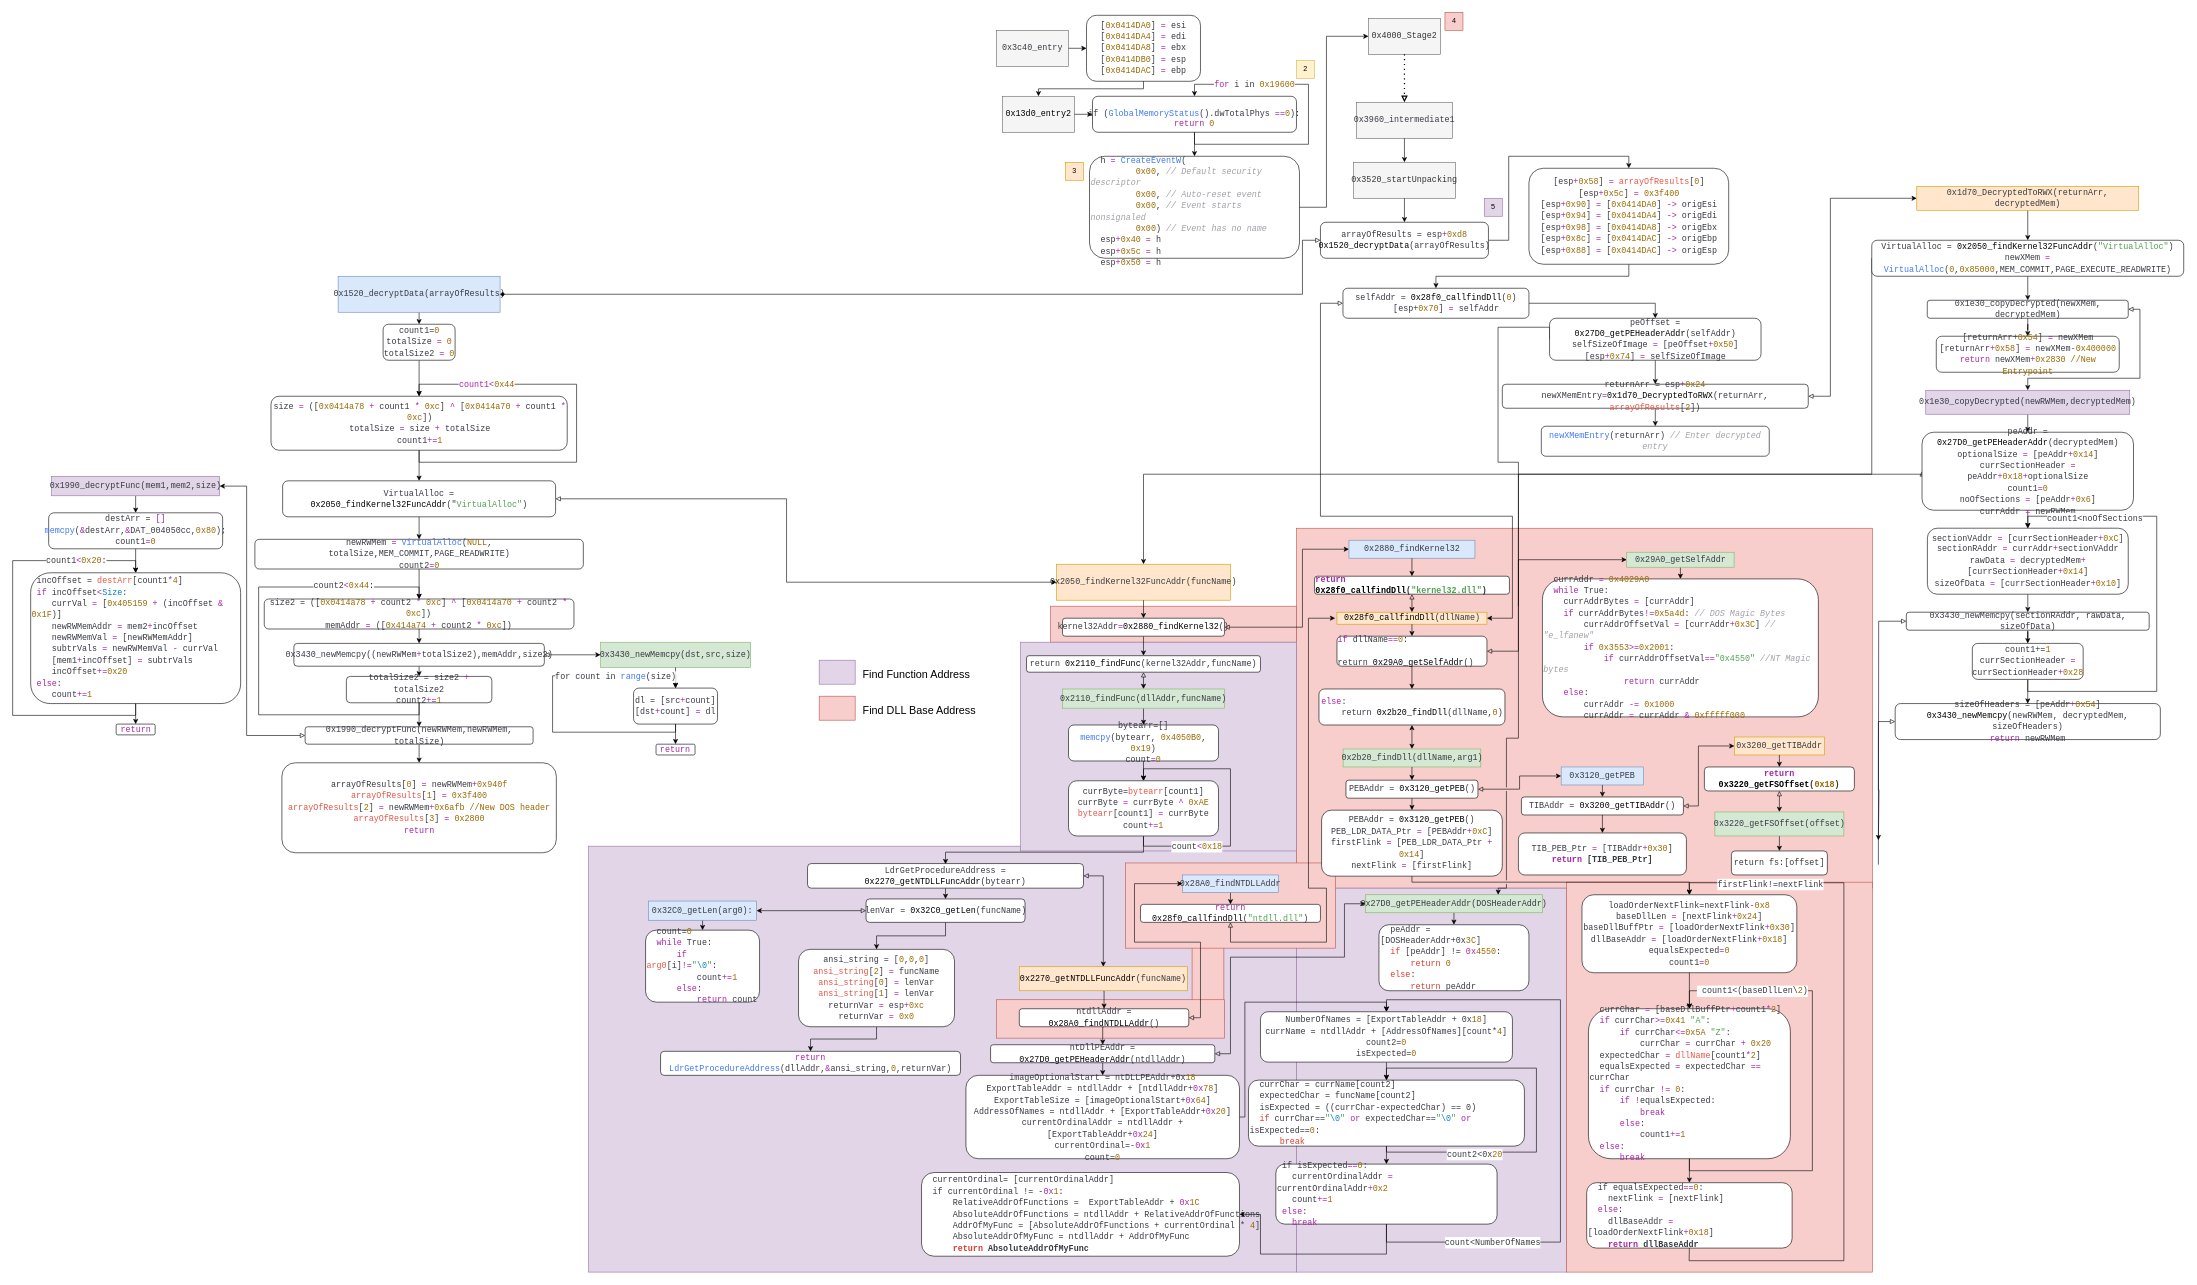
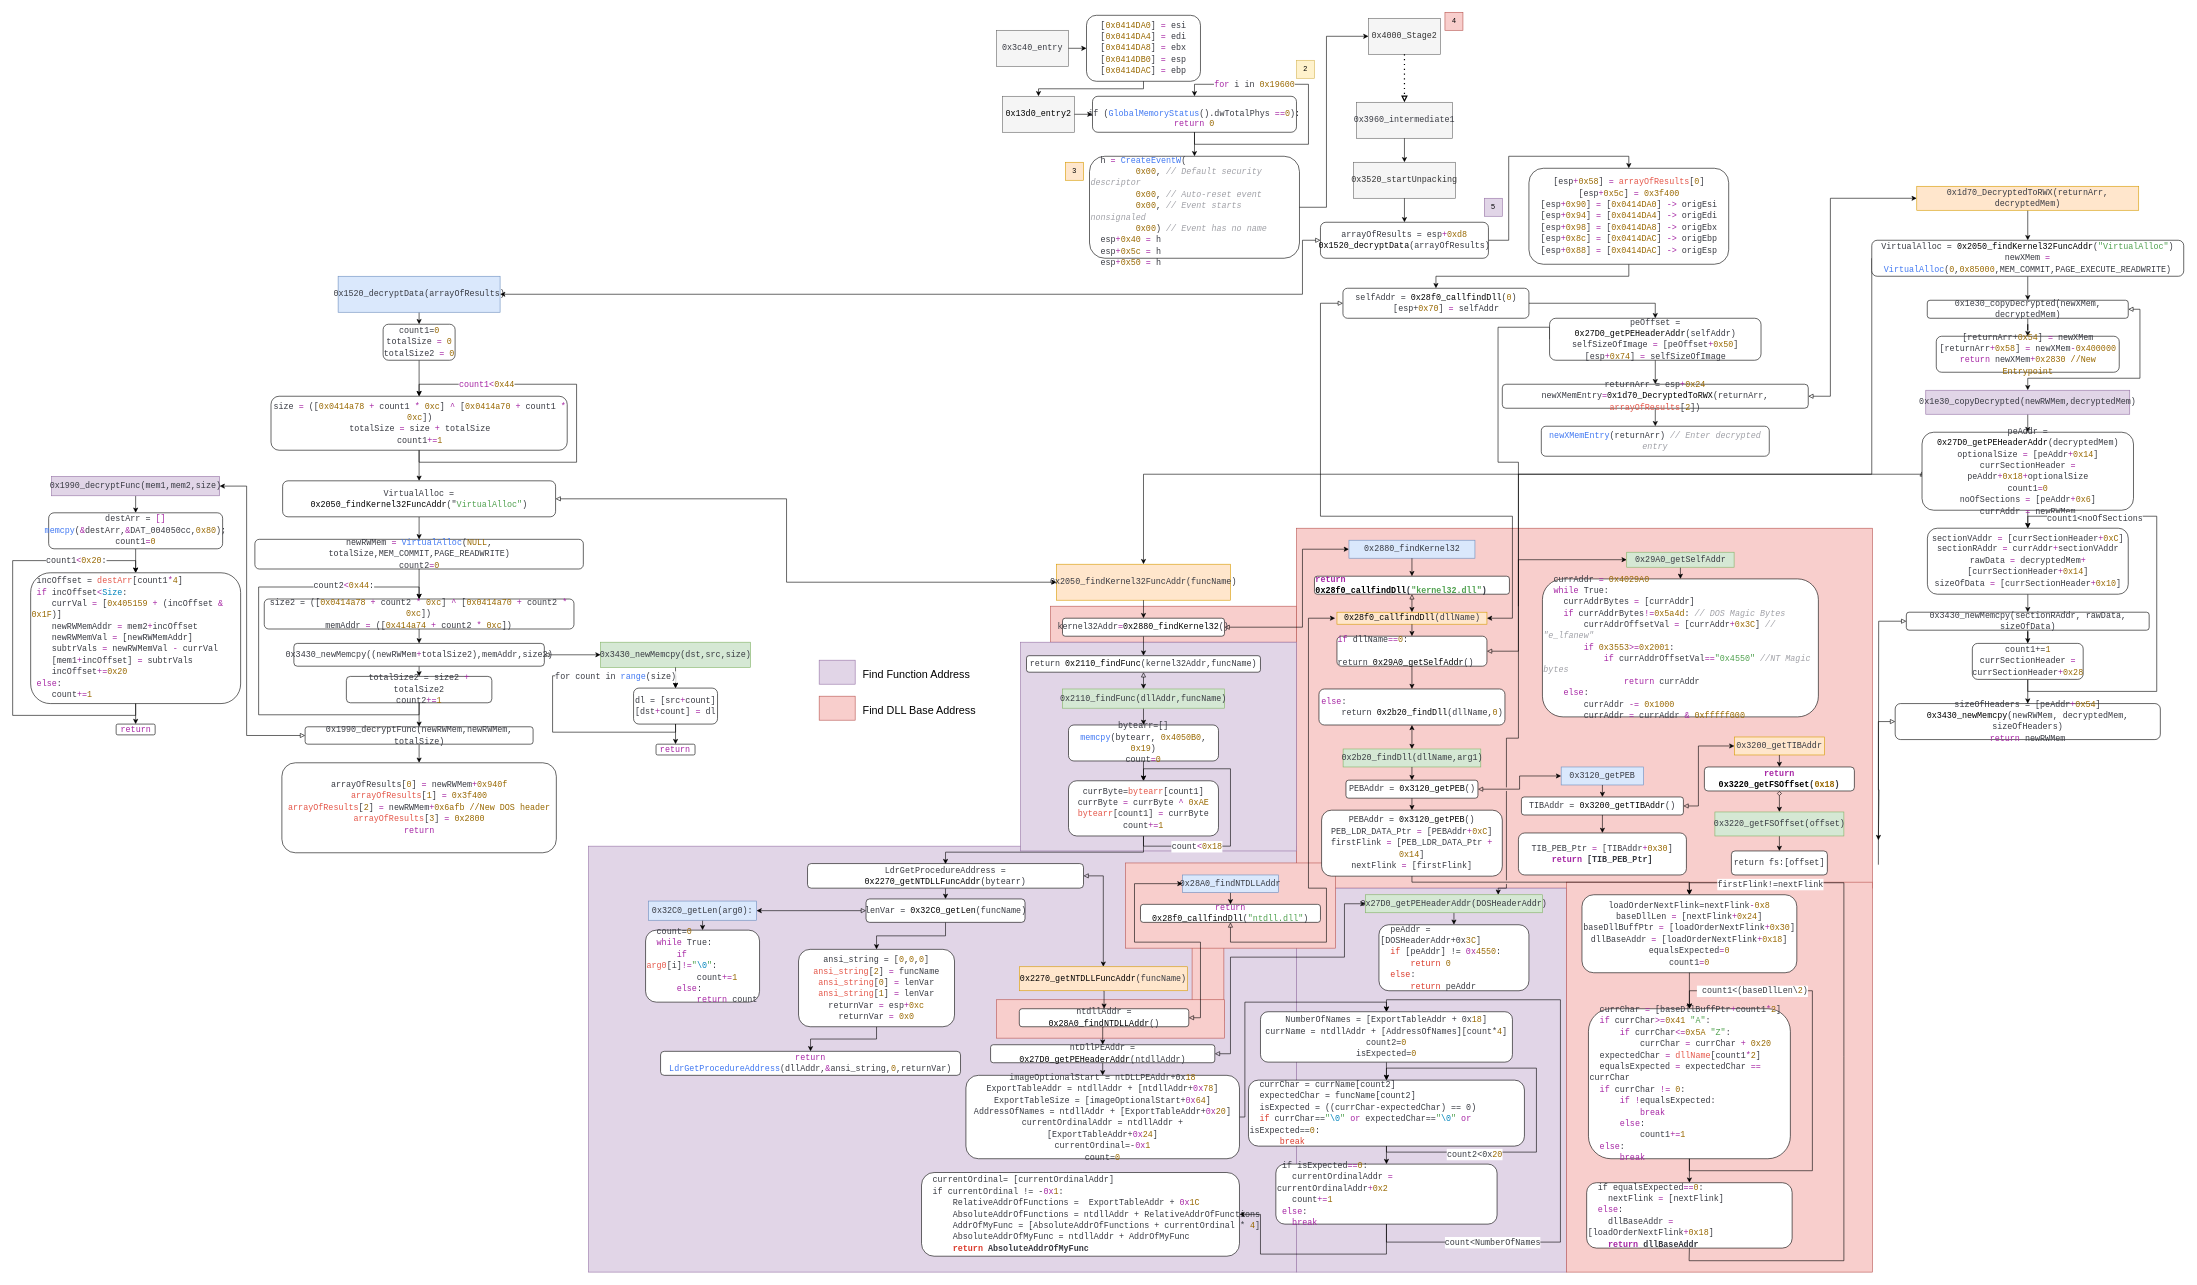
(505, 294) -> (505, 294)
(1779, 797) -> (1779, 797)
